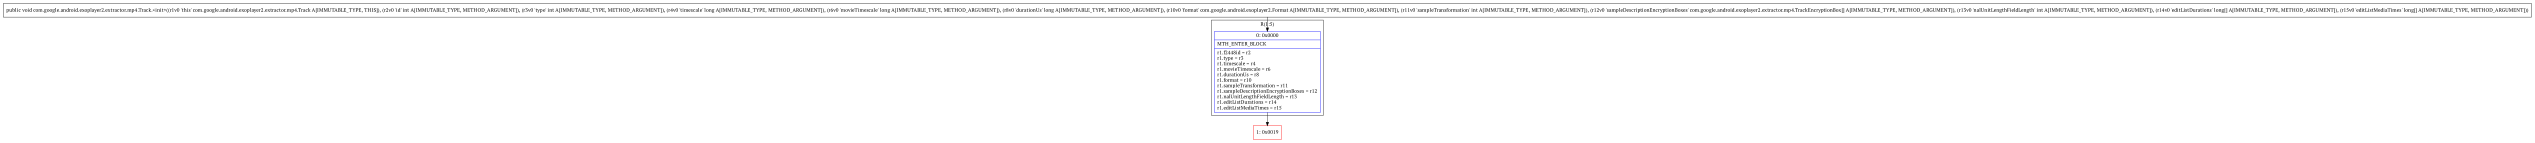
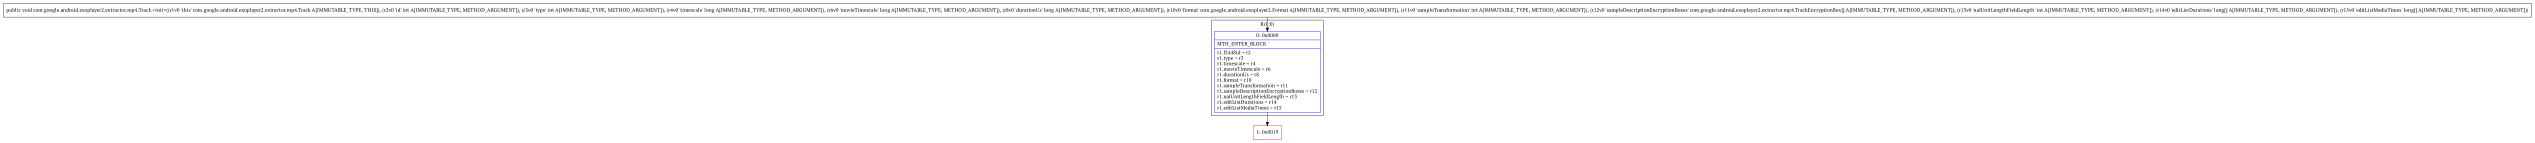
(1267, 24) -> (1267, 24)
